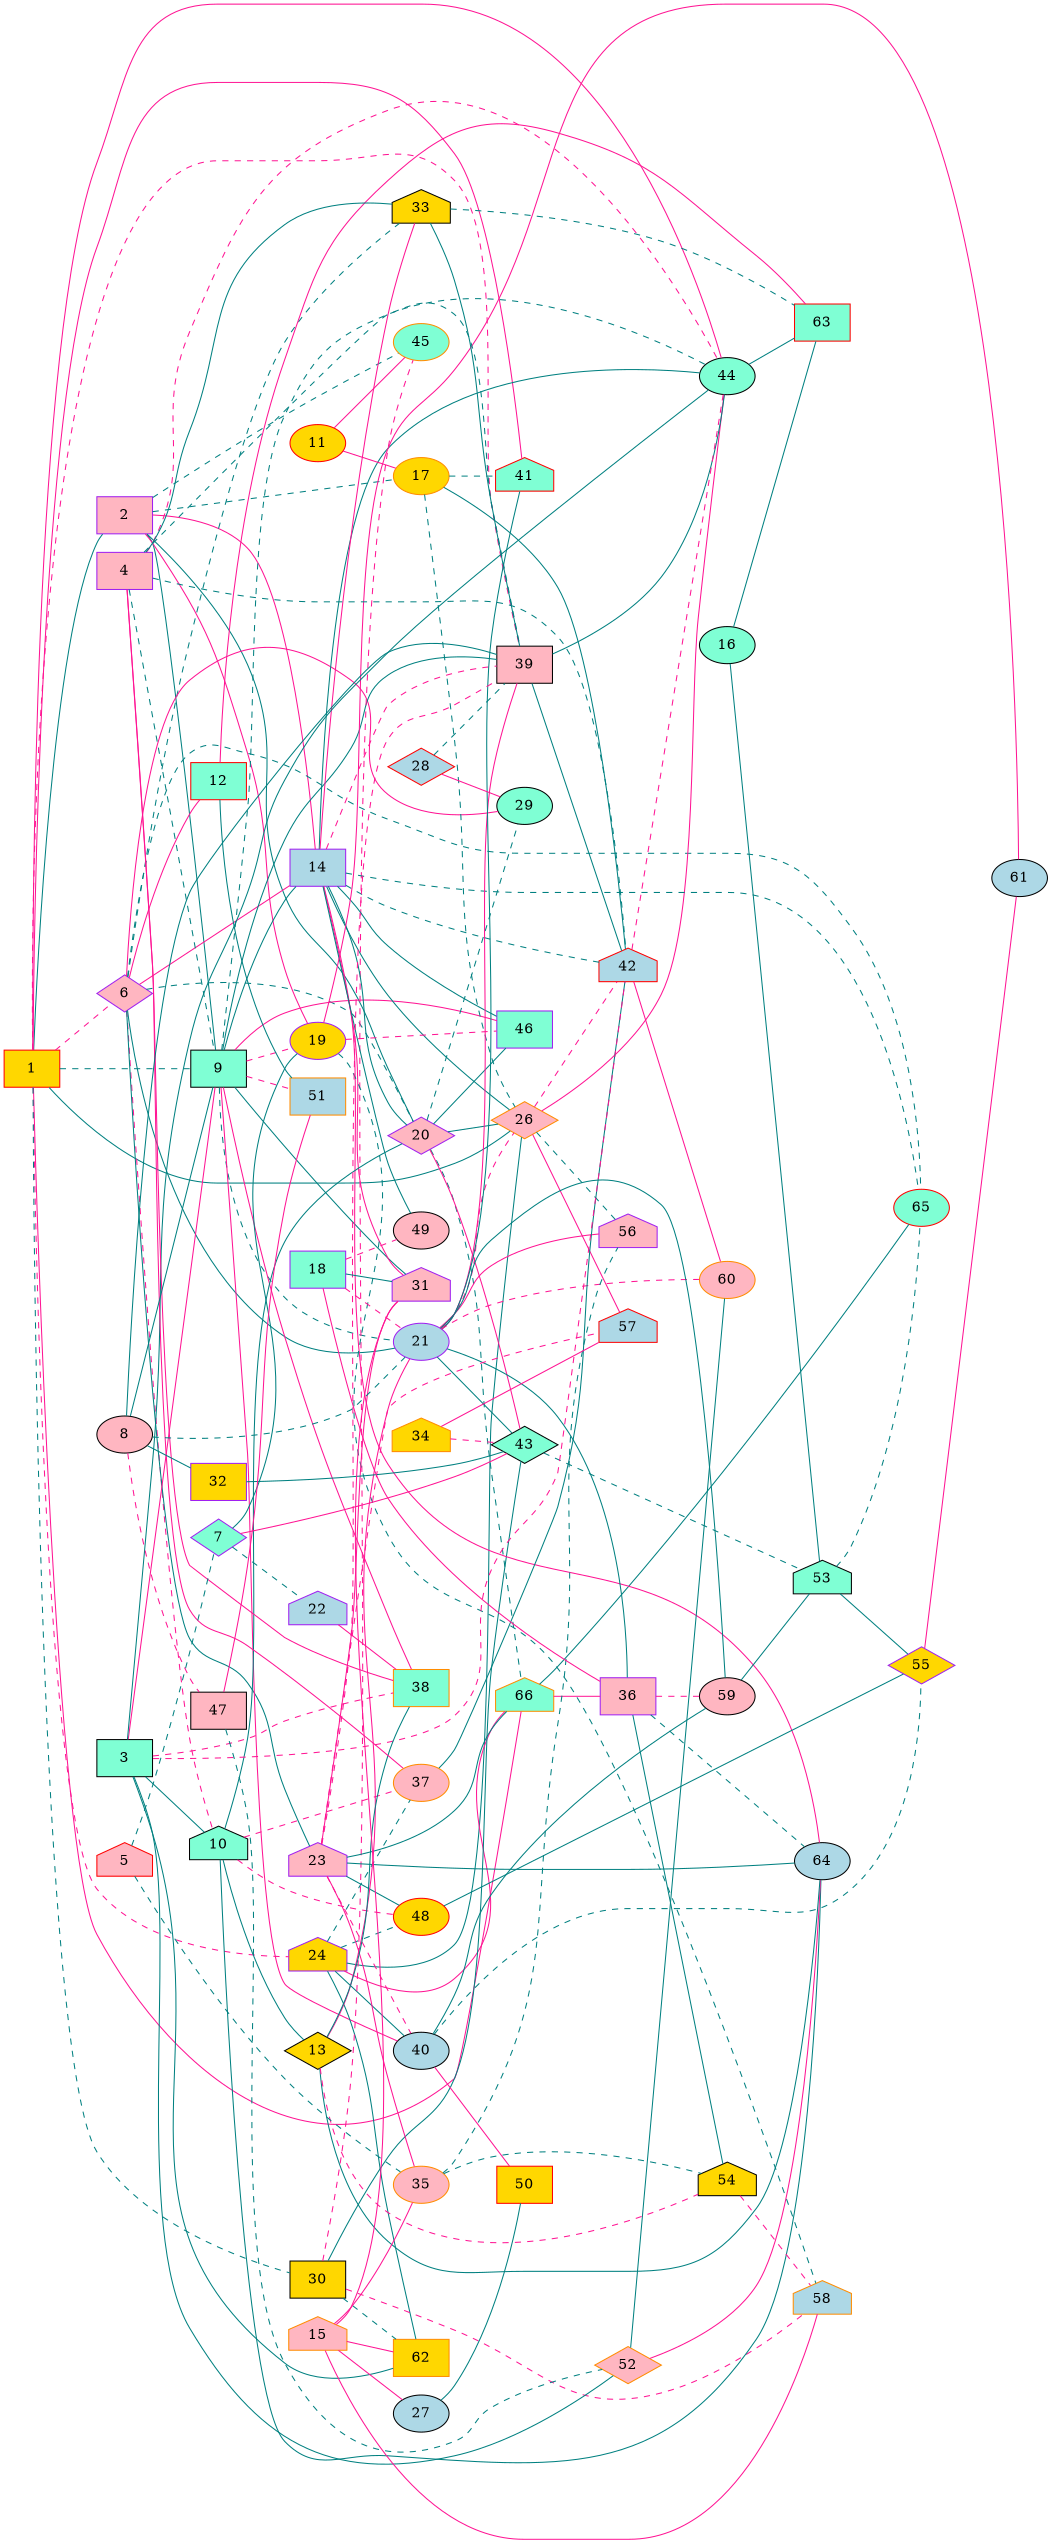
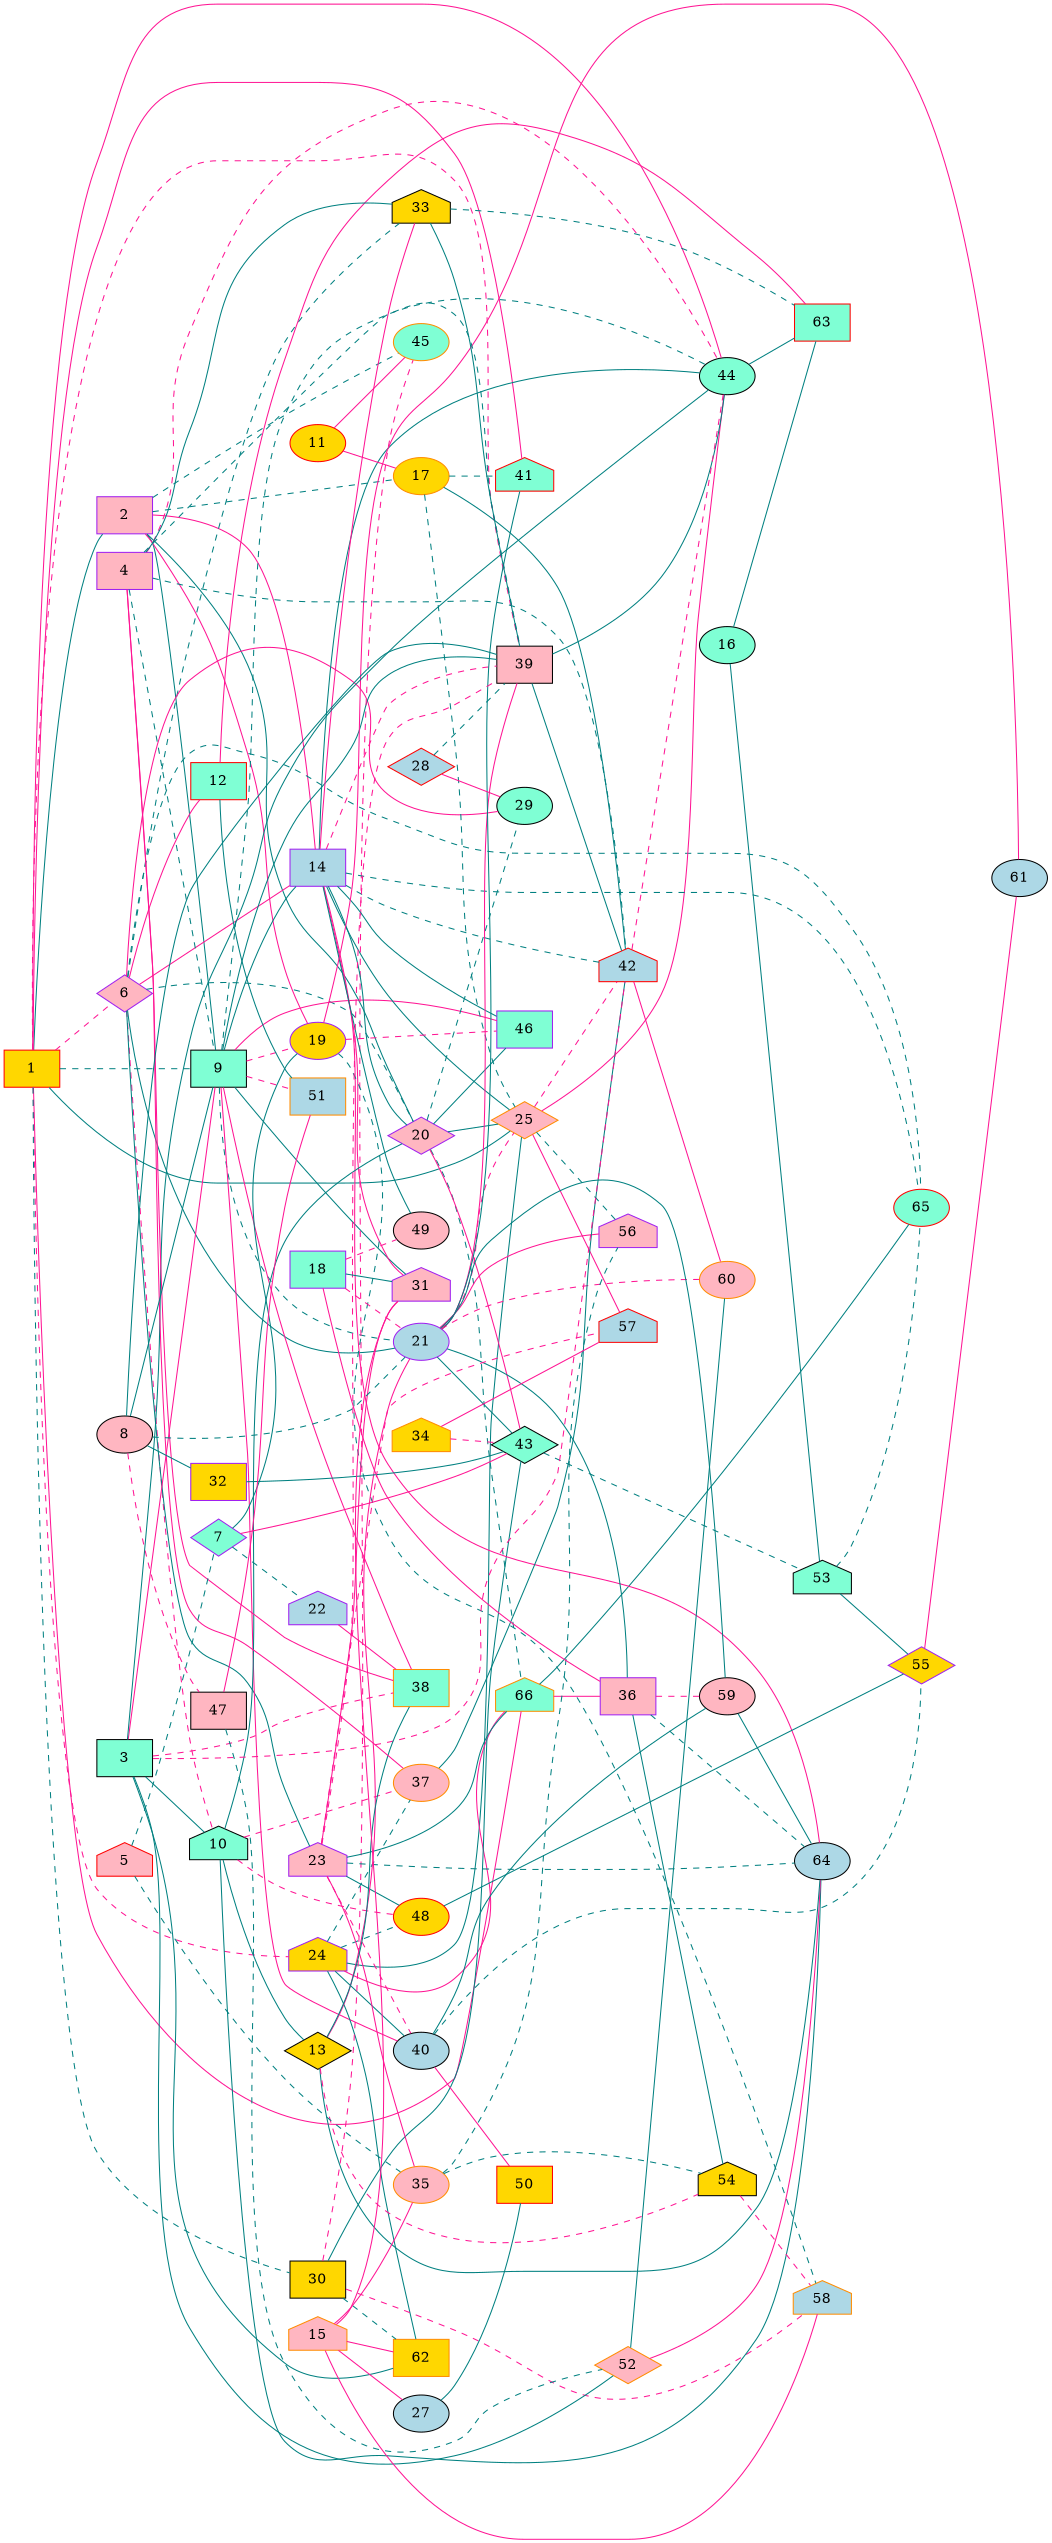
(525, 1120) -> (525, 1120)
(775, 1637) -> (775, 1779)
(571, 1869) -> (571, 1869)
